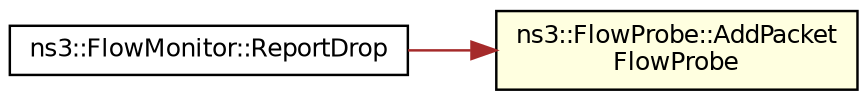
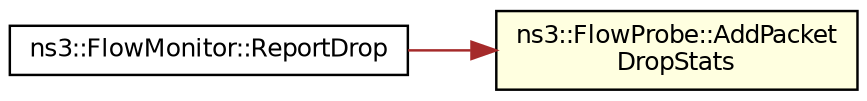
(677, 50) -> (677, 50)
